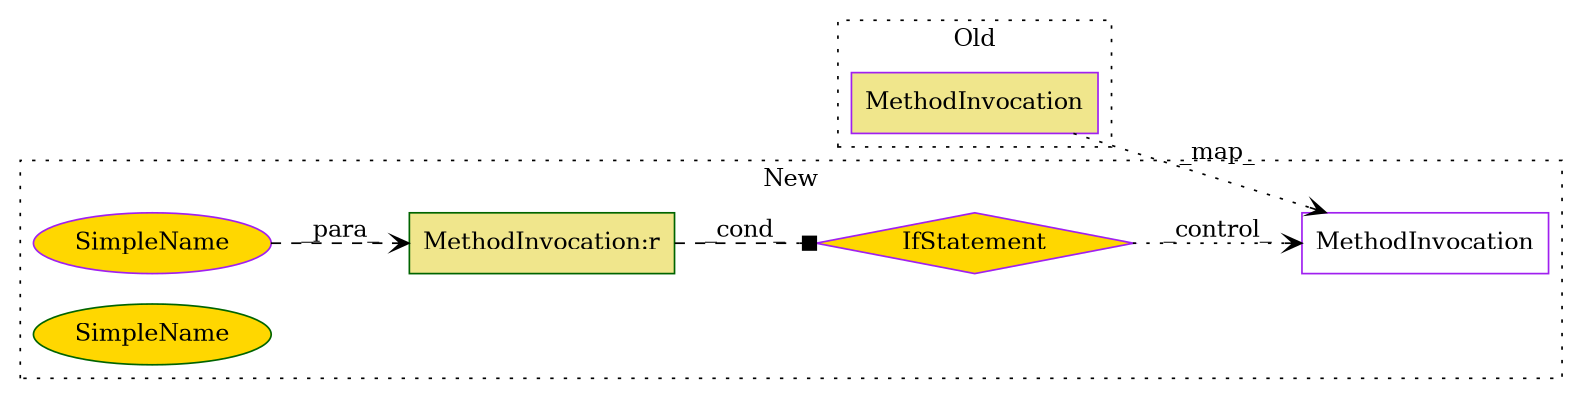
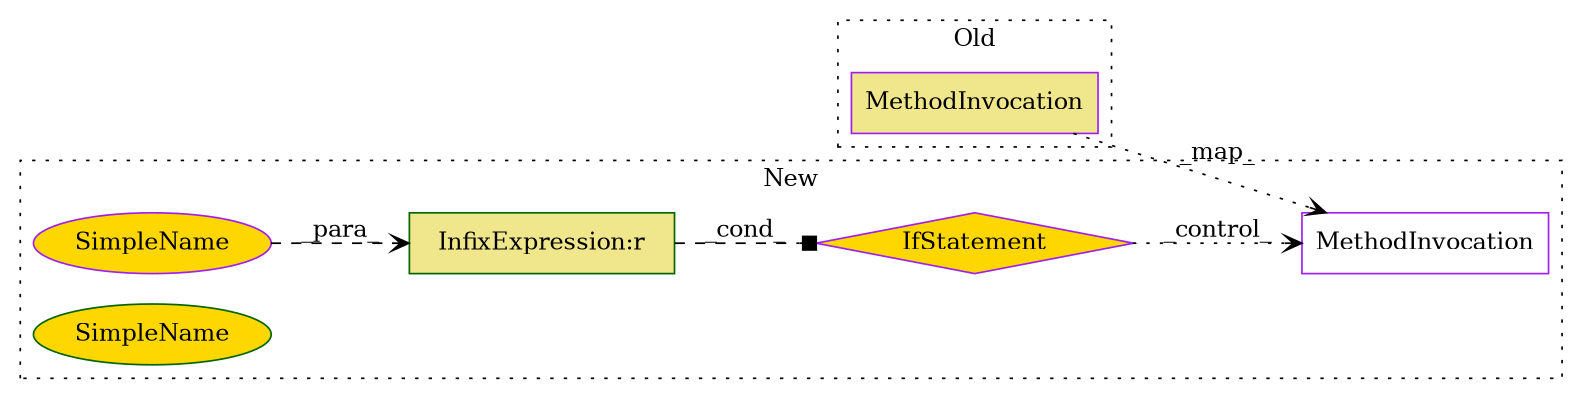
(542, 243) -> (542, 243)
